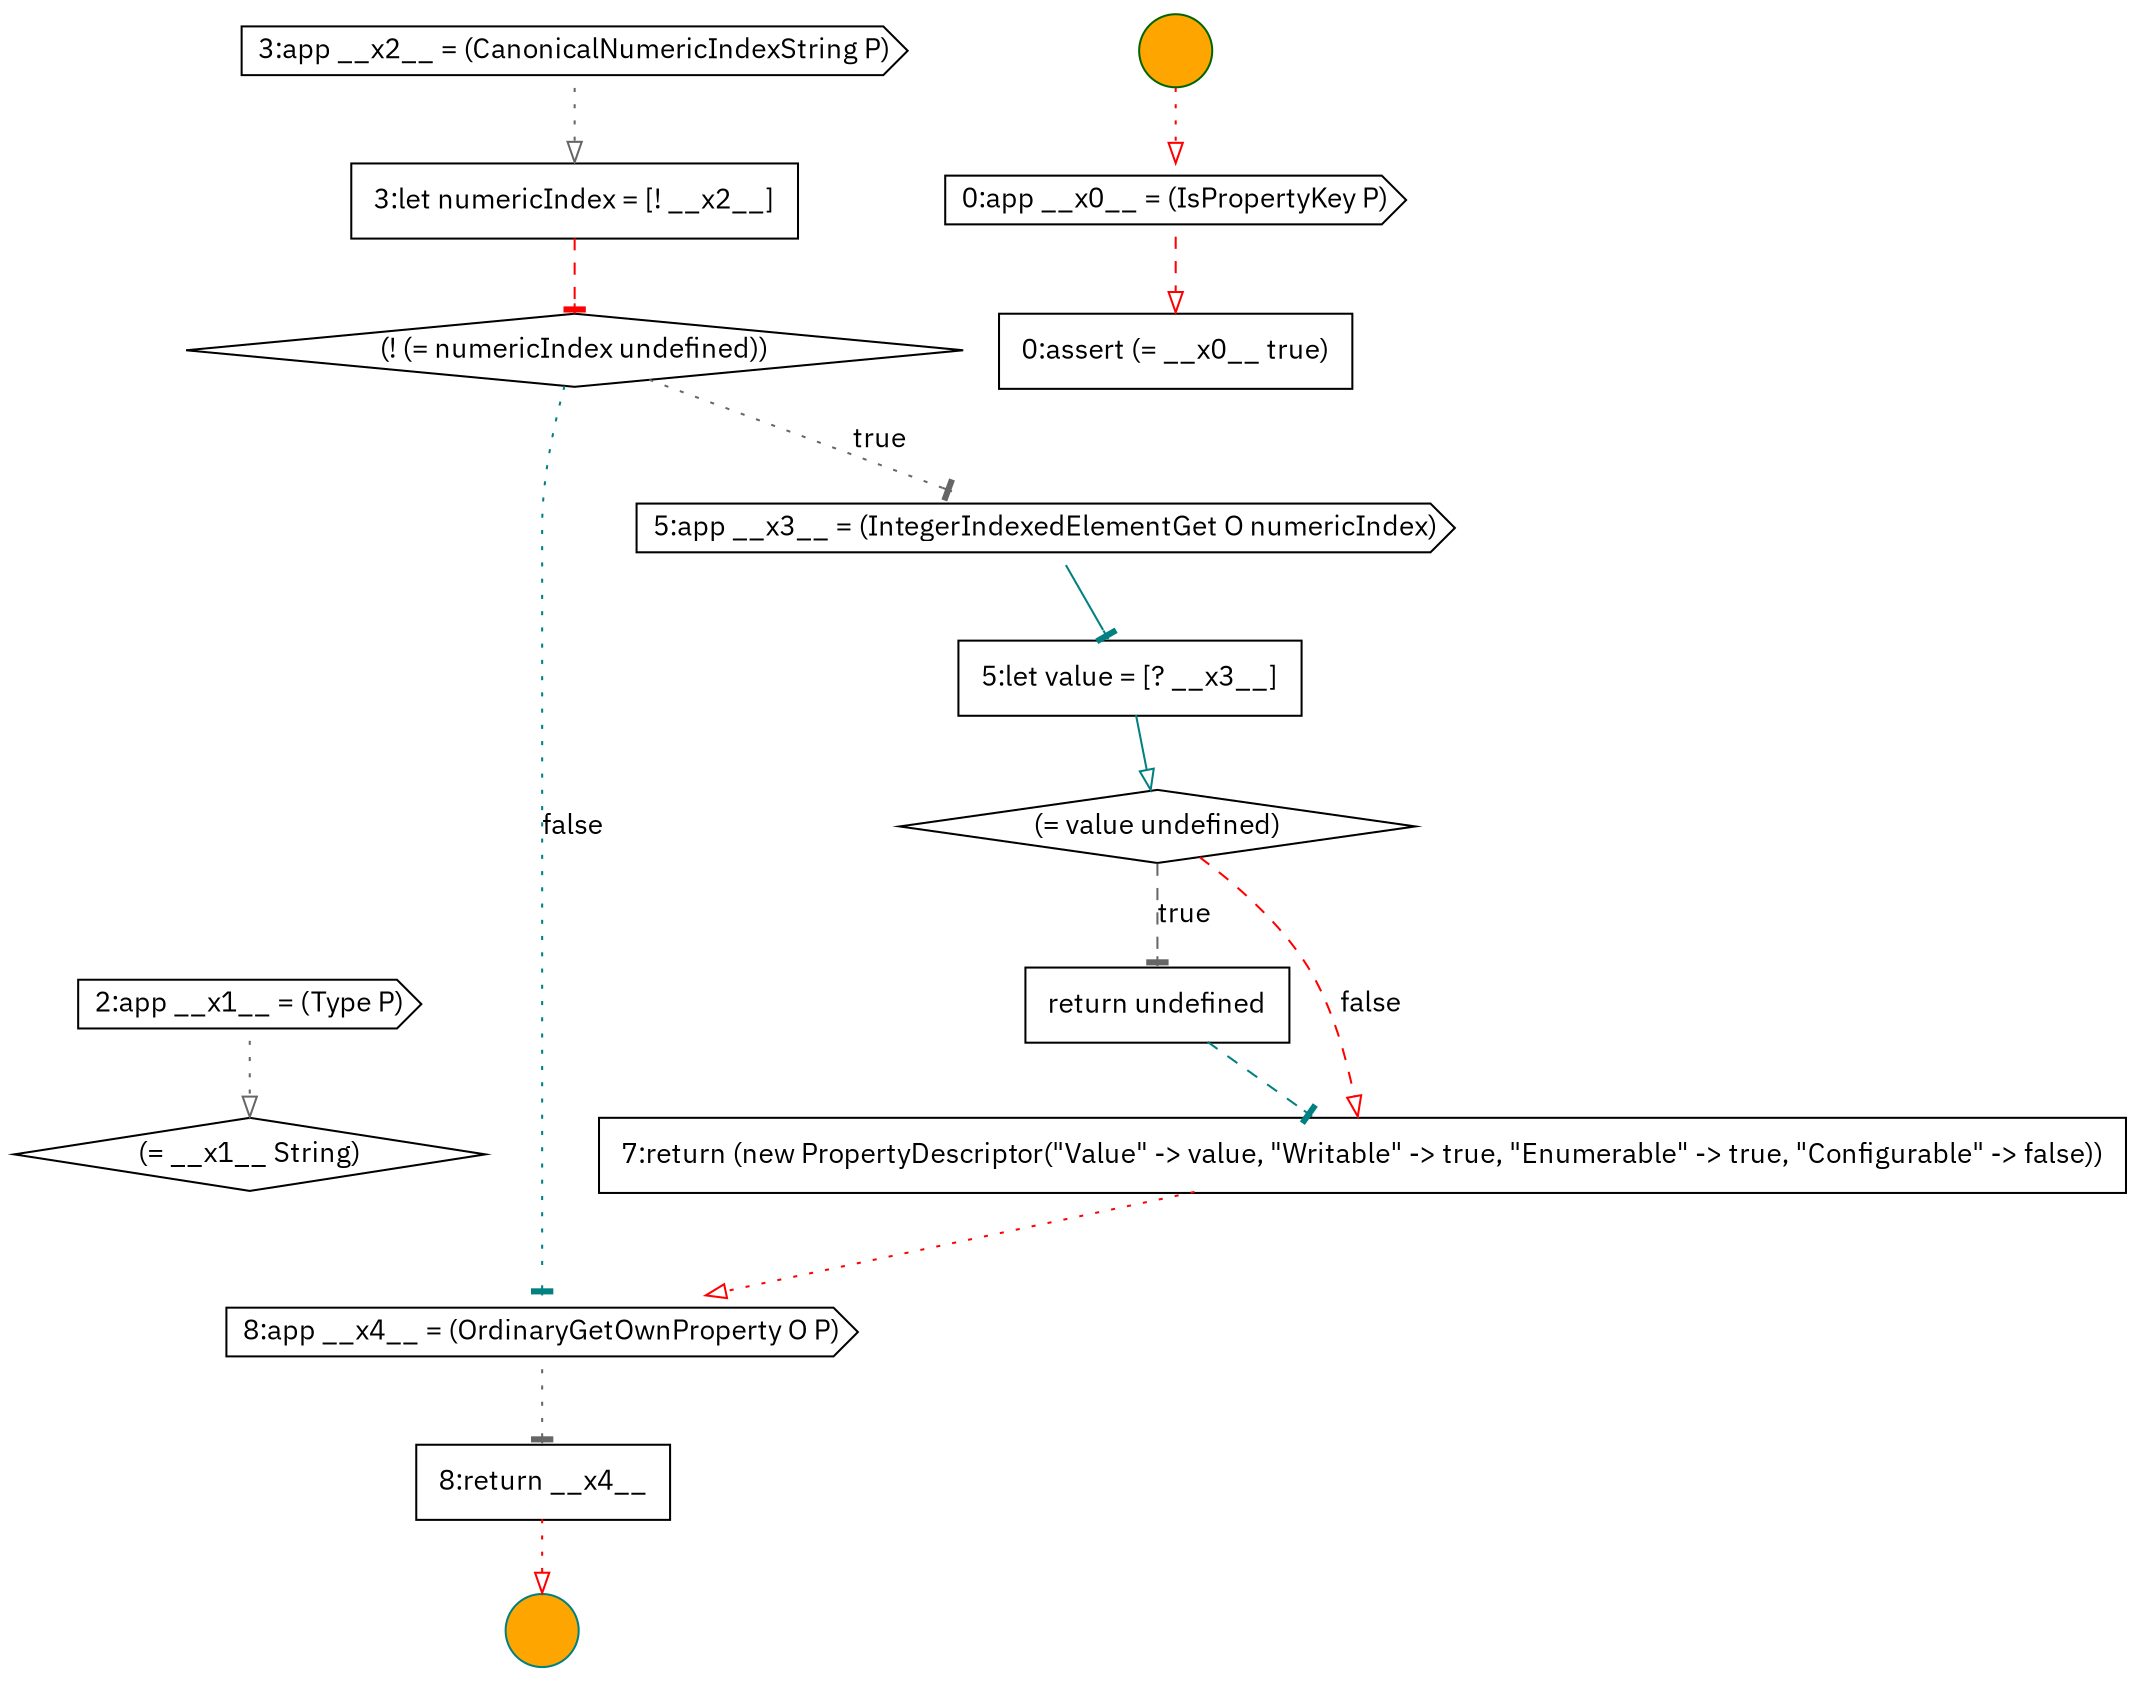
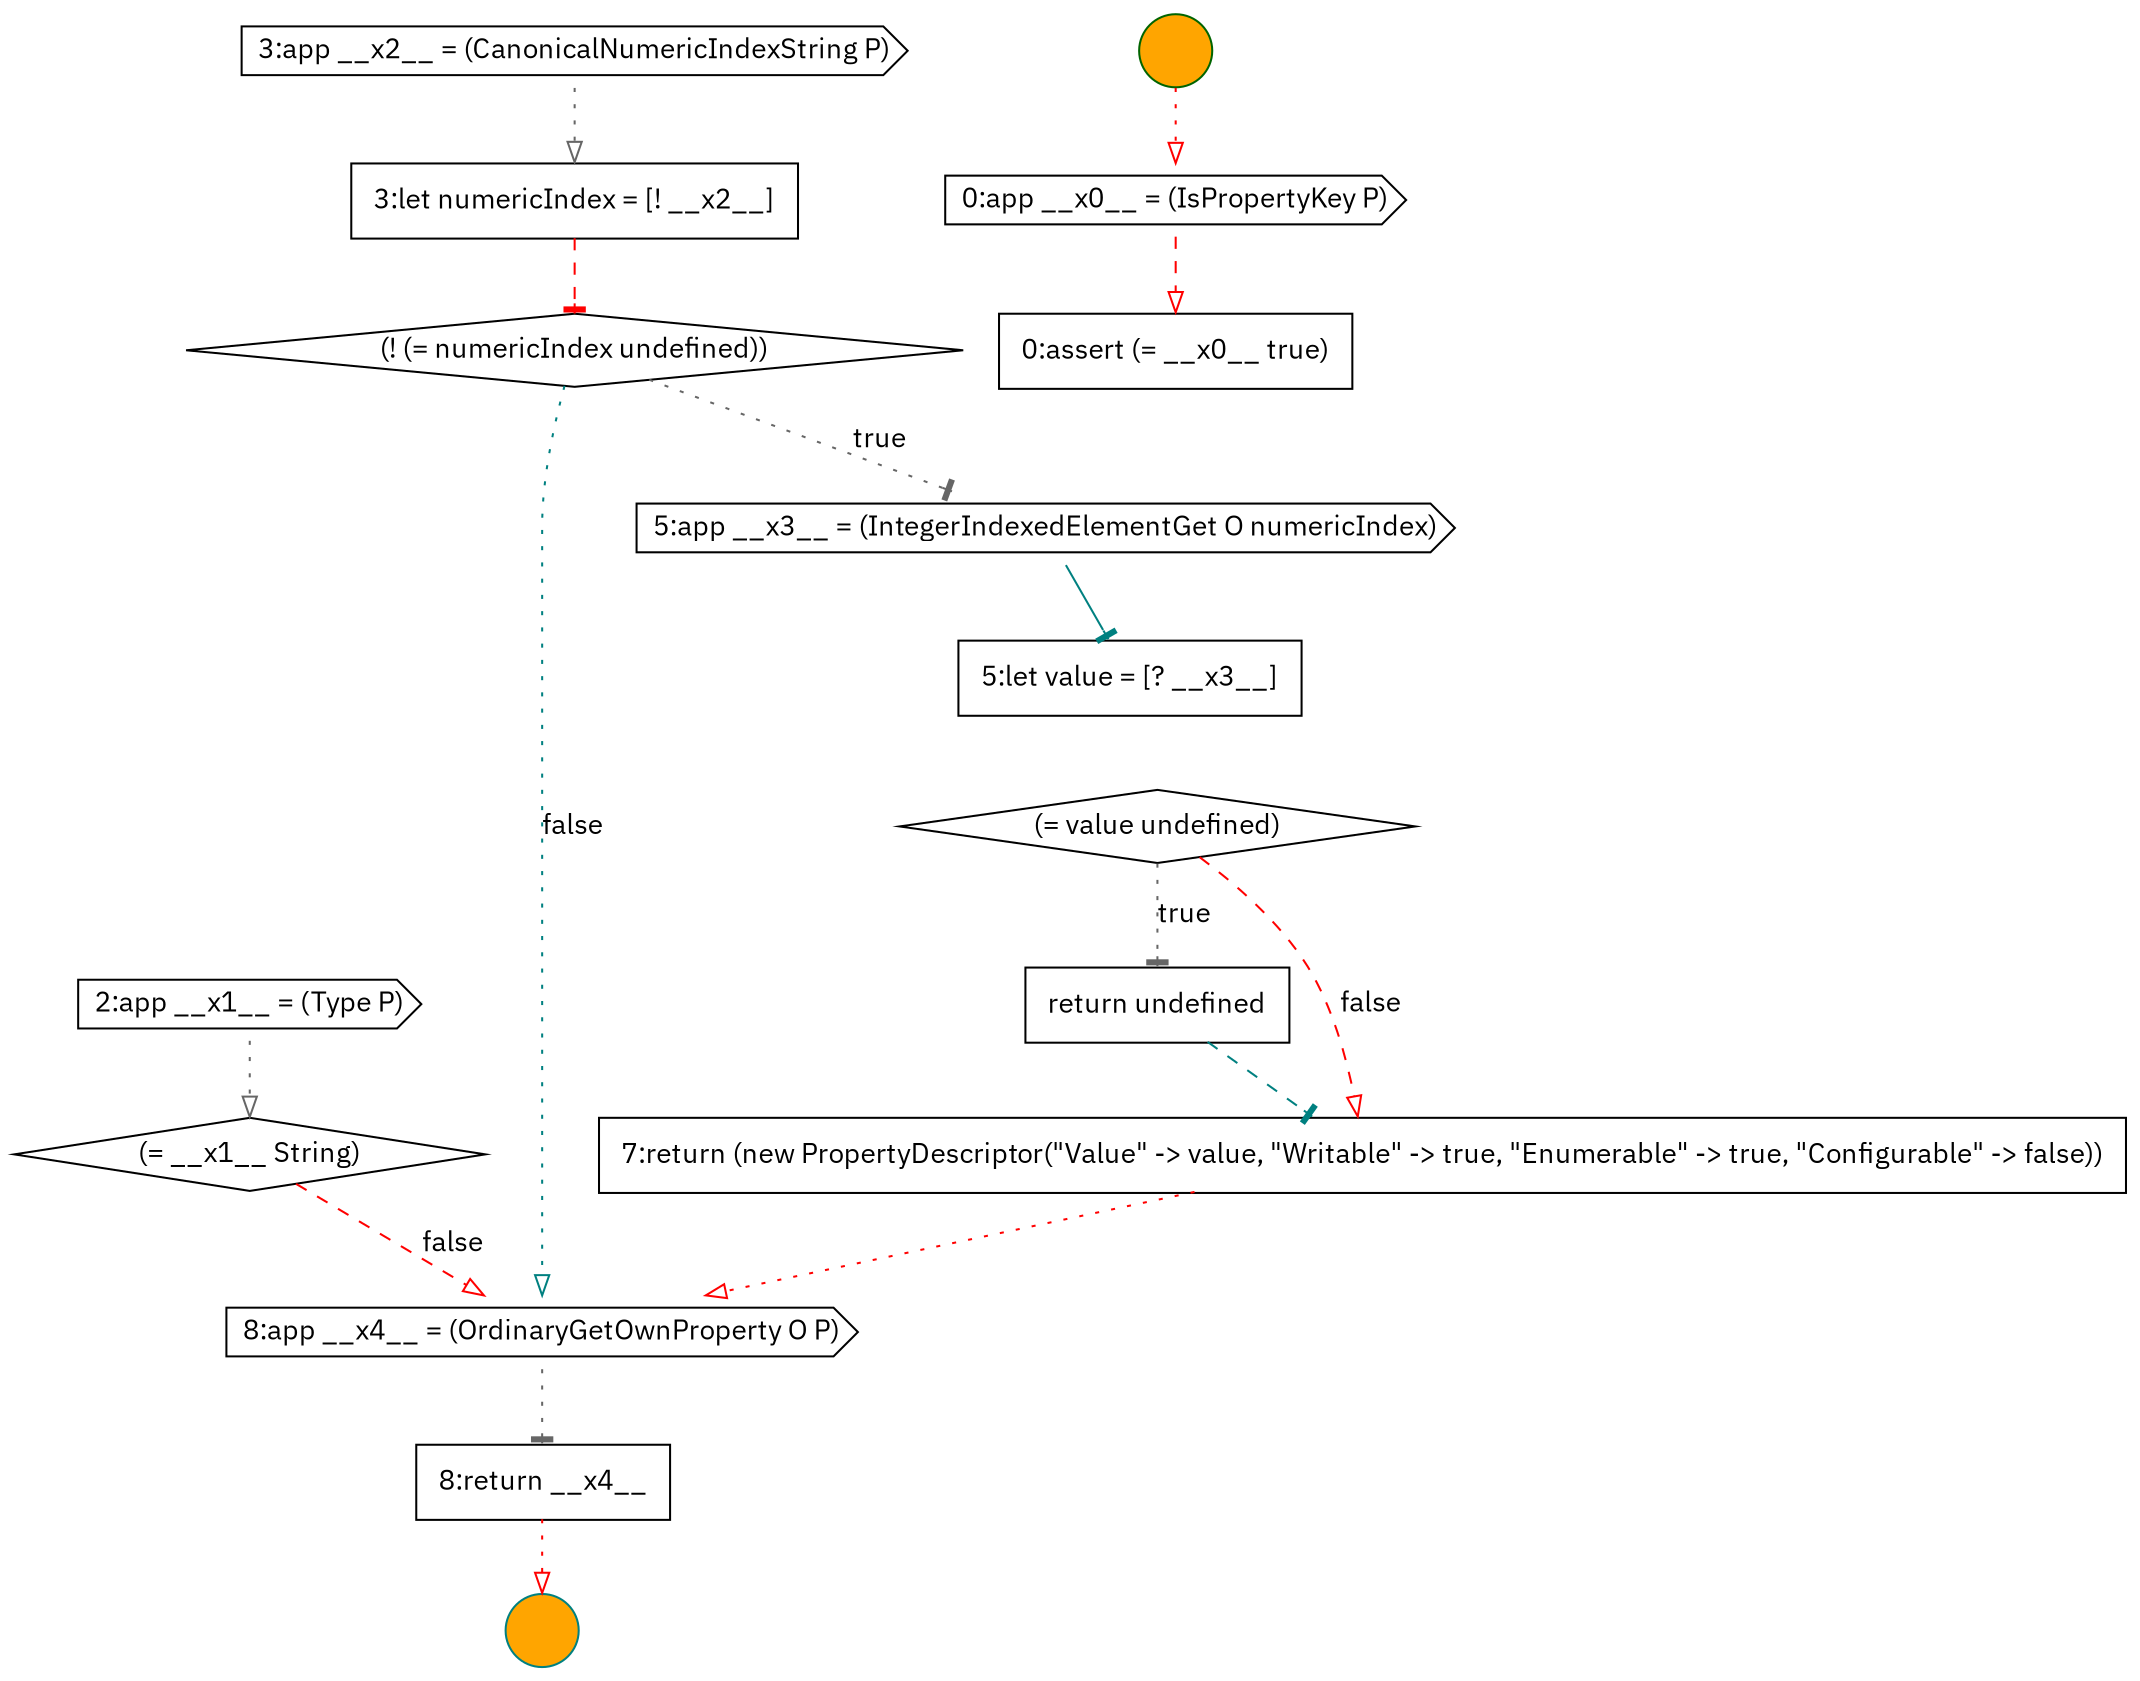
(1141, 742) -> none
(542, 829) -> (542, 829)
(1157, 910) -> (1157, 910)
none -> (381, 1234)
